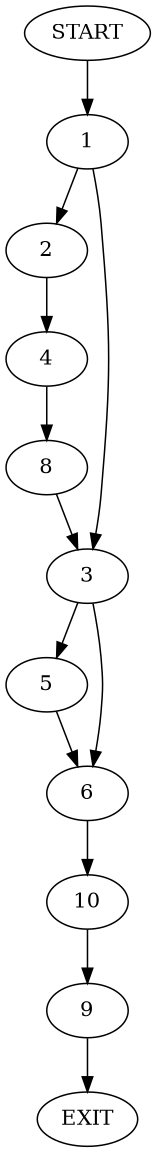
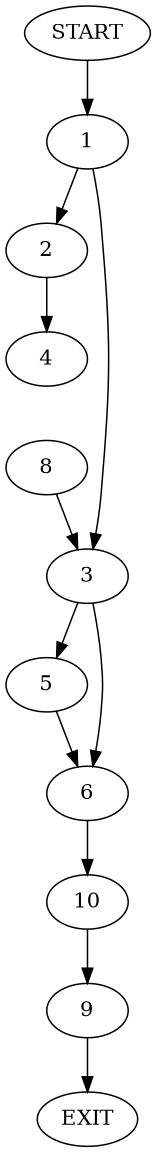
(47, 406) -> none
